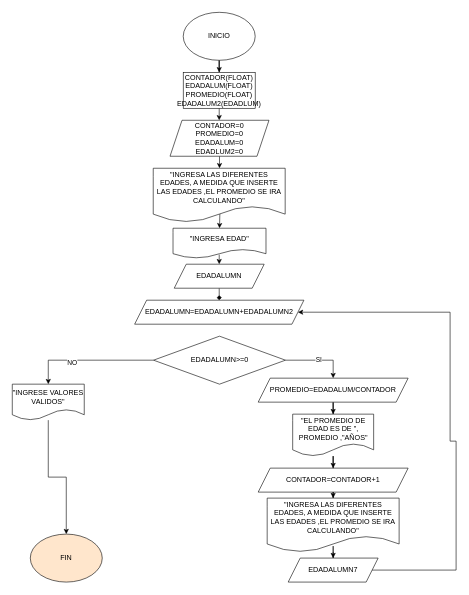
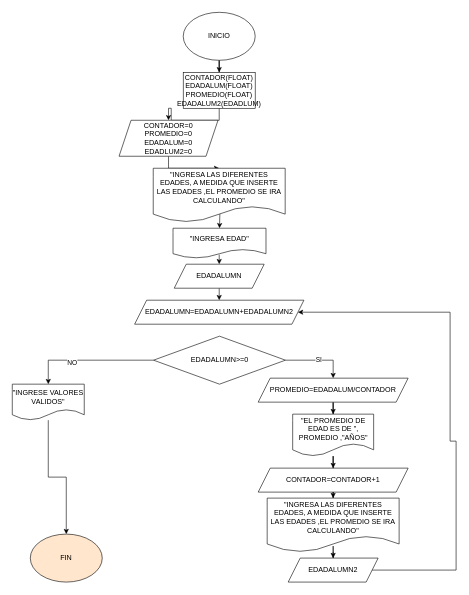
(220, 138) -> (169, 138)
(219, 294) -> (219, 294)
(333, 570) -> (333, 570)
